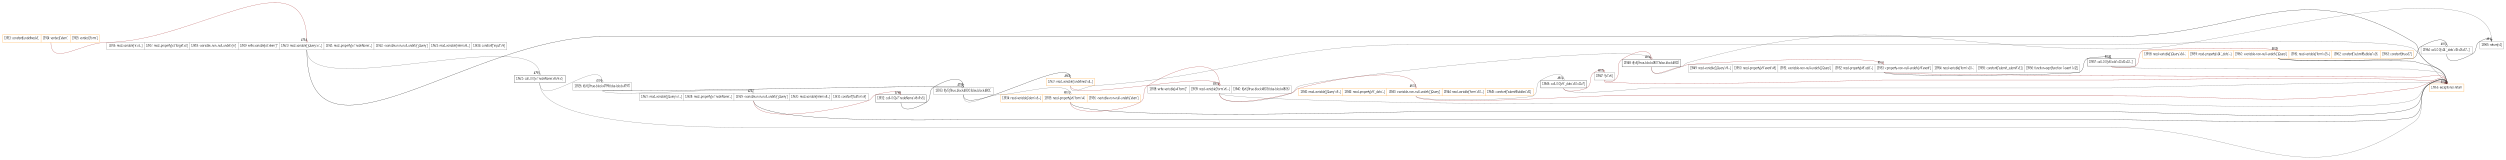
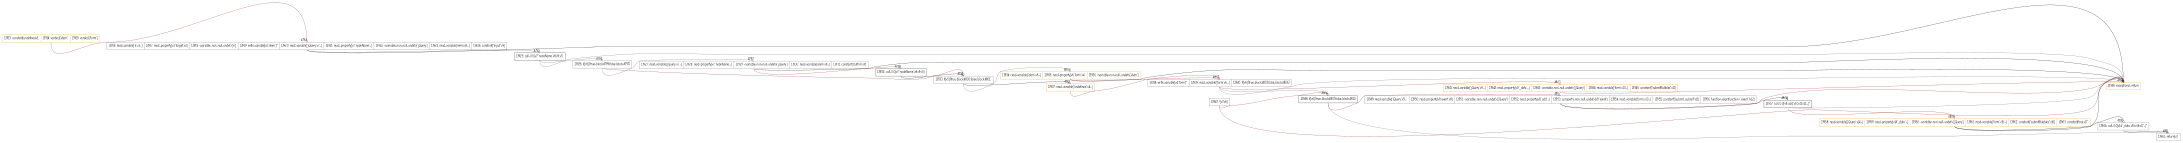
(1727, 45) -> none
(1564, 84) -> none
(782, 89) -> (785, 76)
